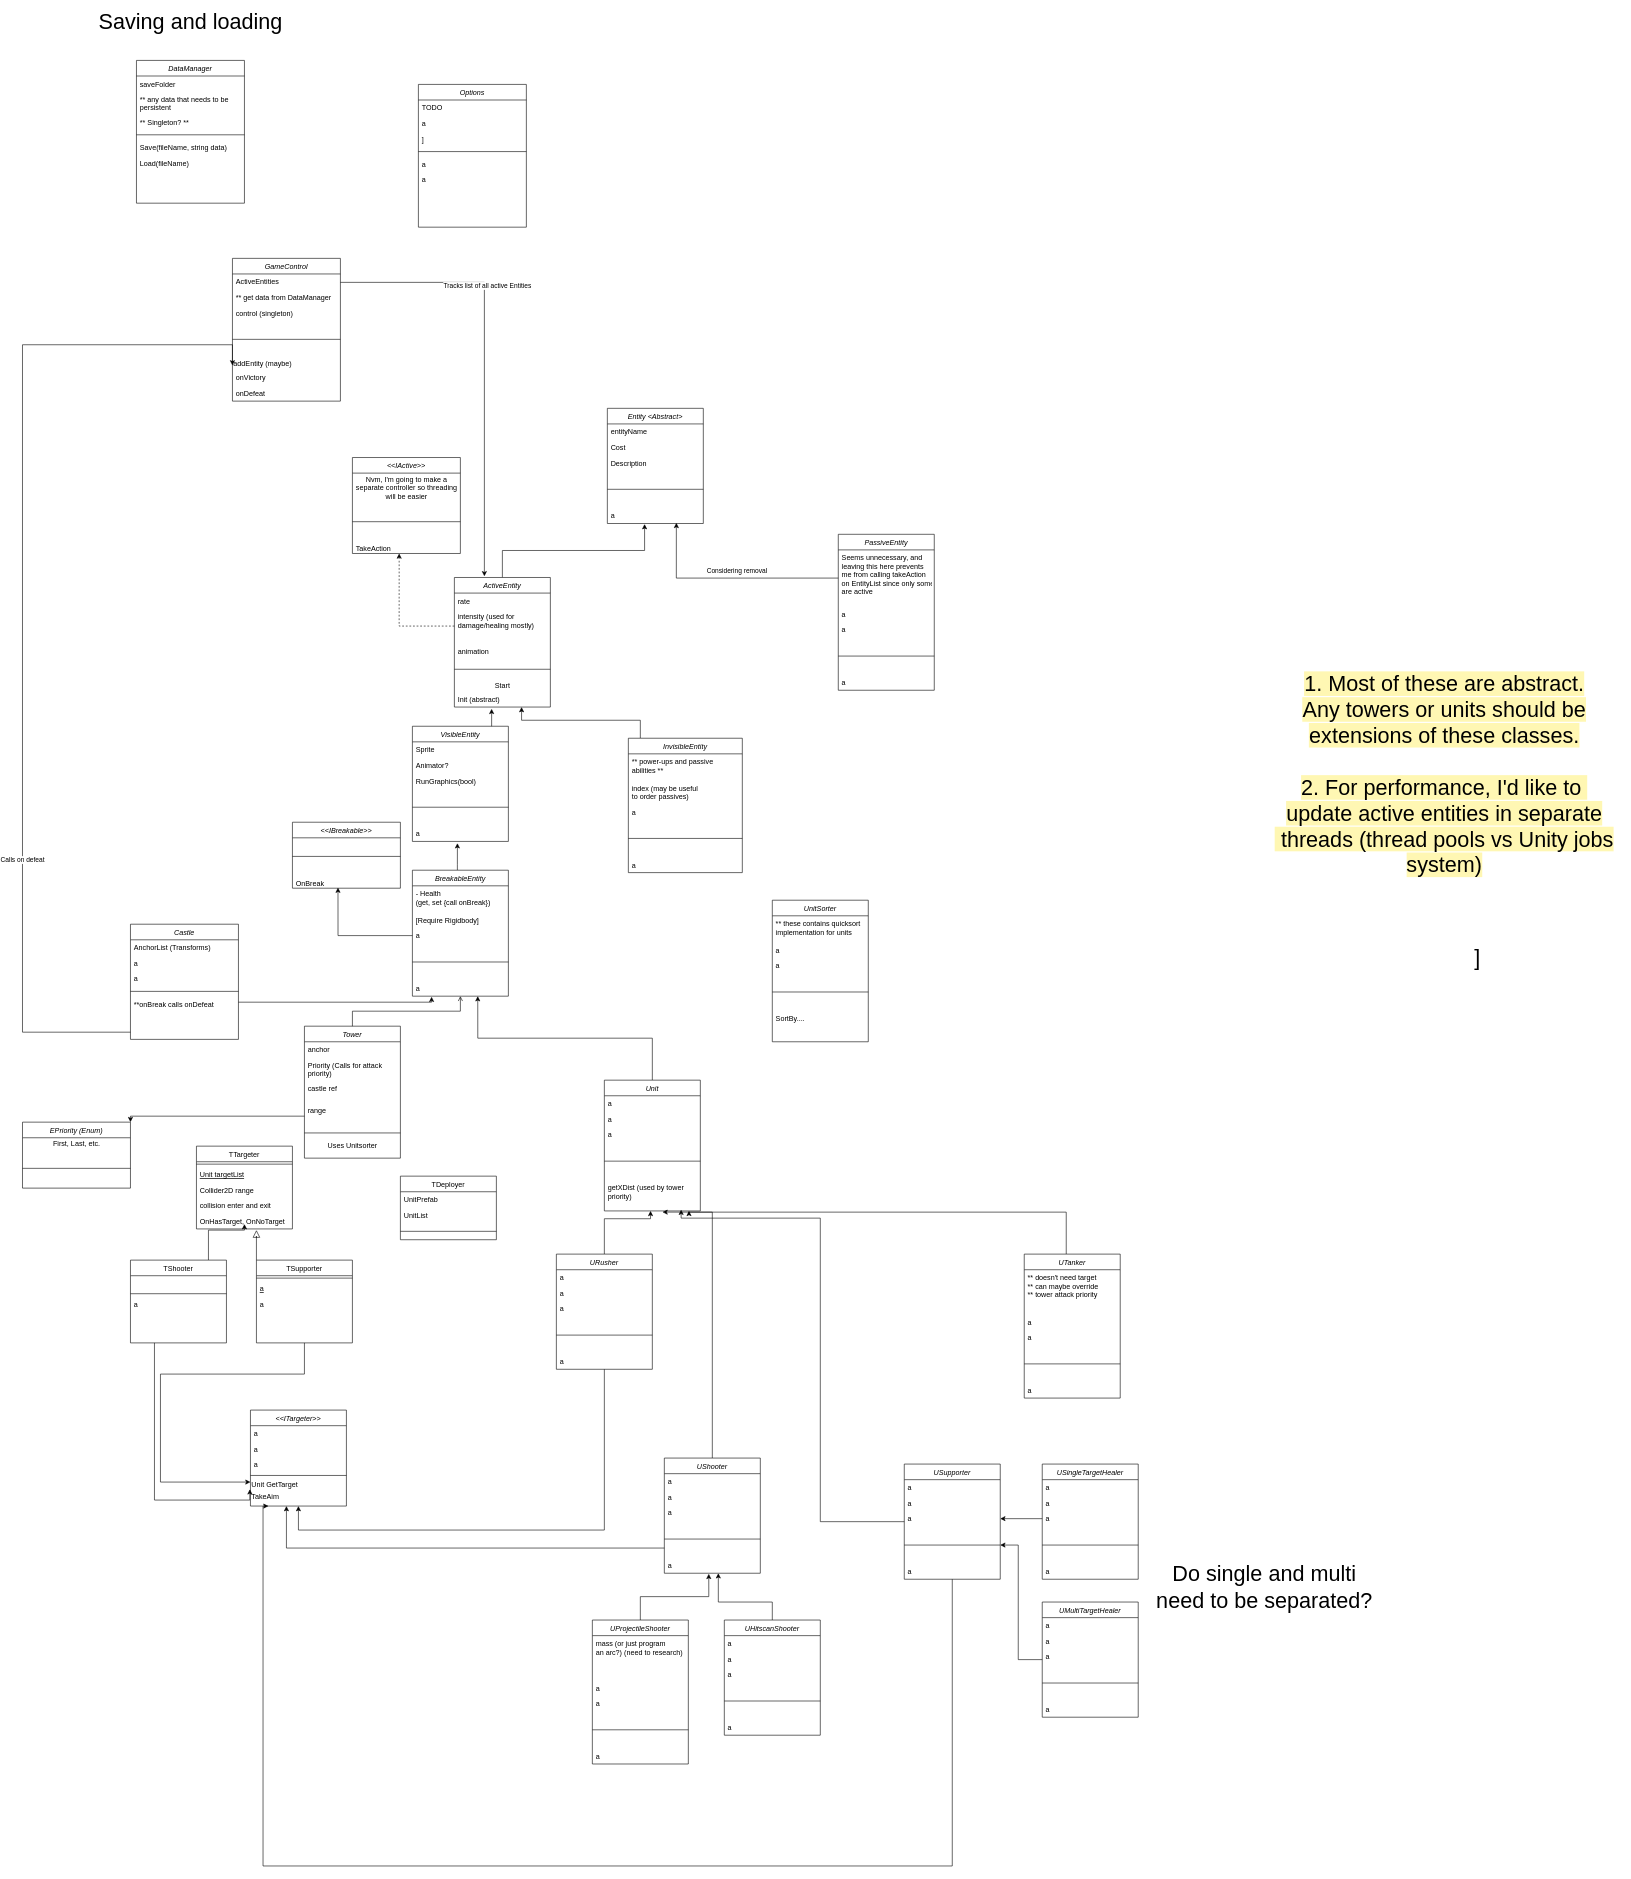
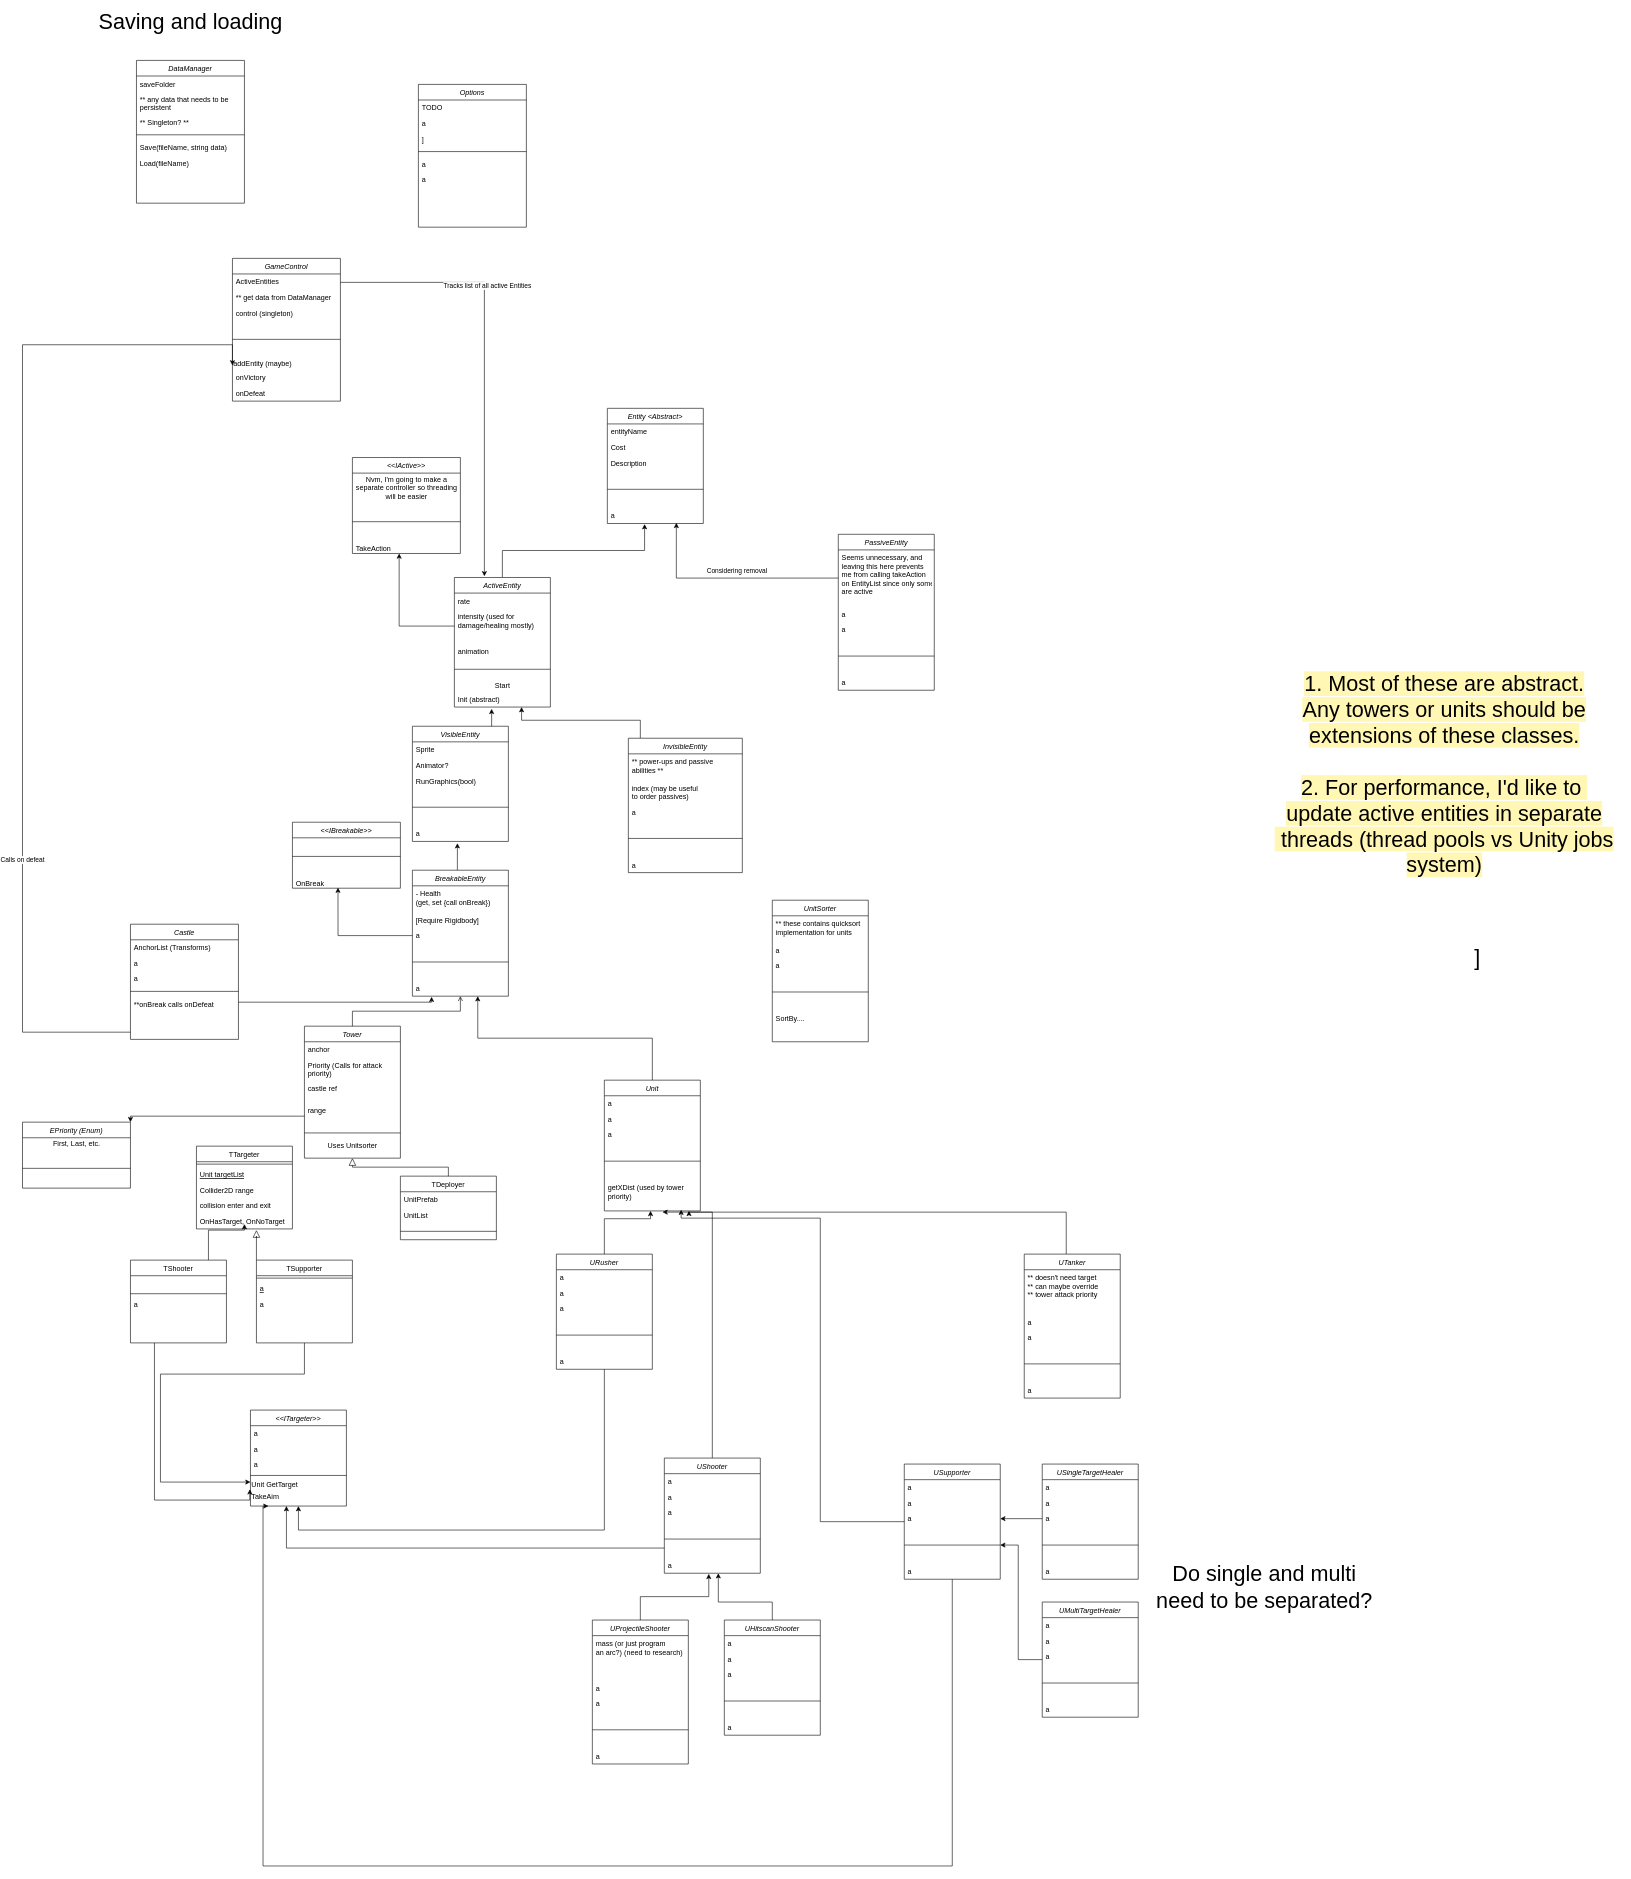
(399, 619) -> (399, 619)
none -> (404, 1167)
